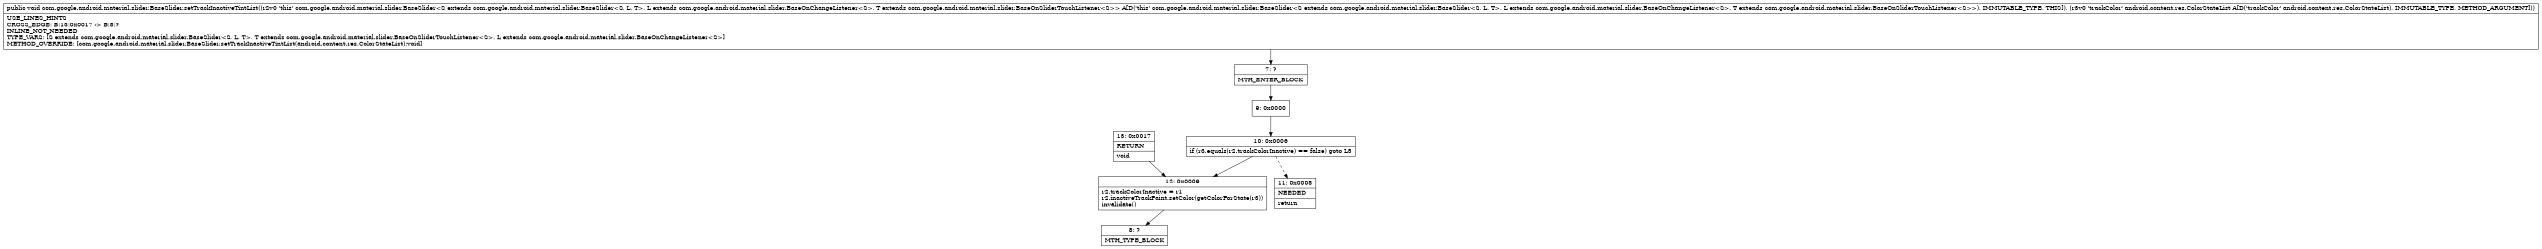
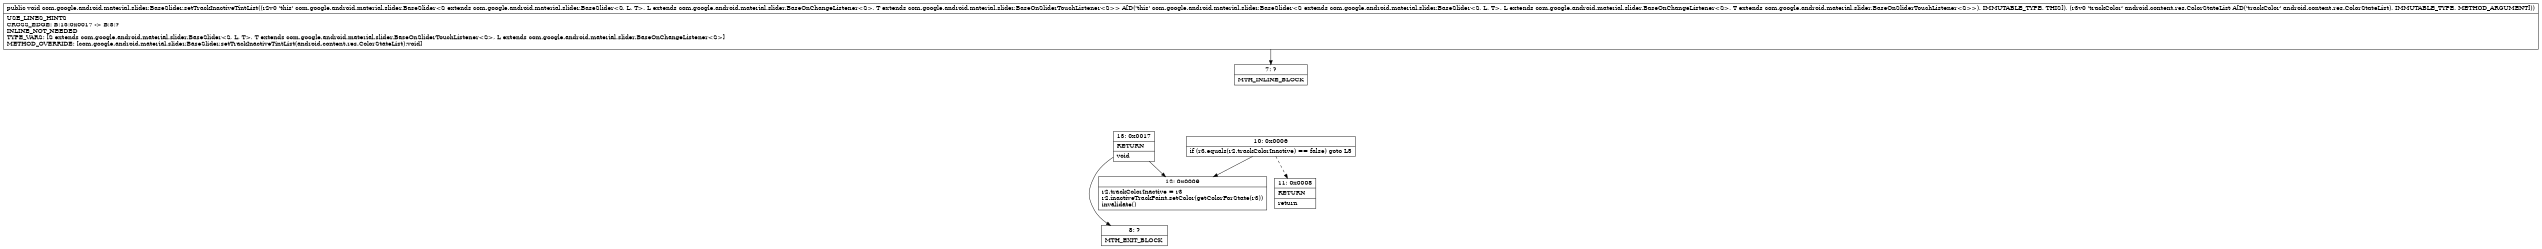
(1271, 80) -> (1271, 80)
(1271, 108) -> none
(1142, 192) -> (1142, 192)
(1292, 193) -> (1292, 193)
(1156, 216) -> (1090, 189)
(1134, 240) -> (1134, 240)
